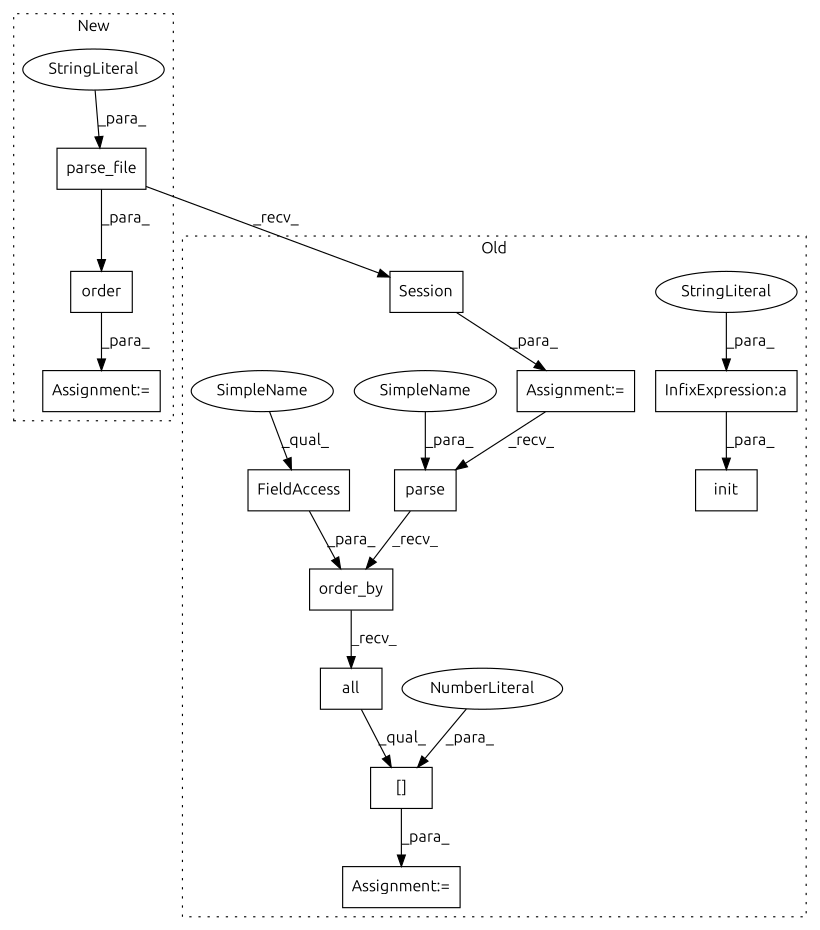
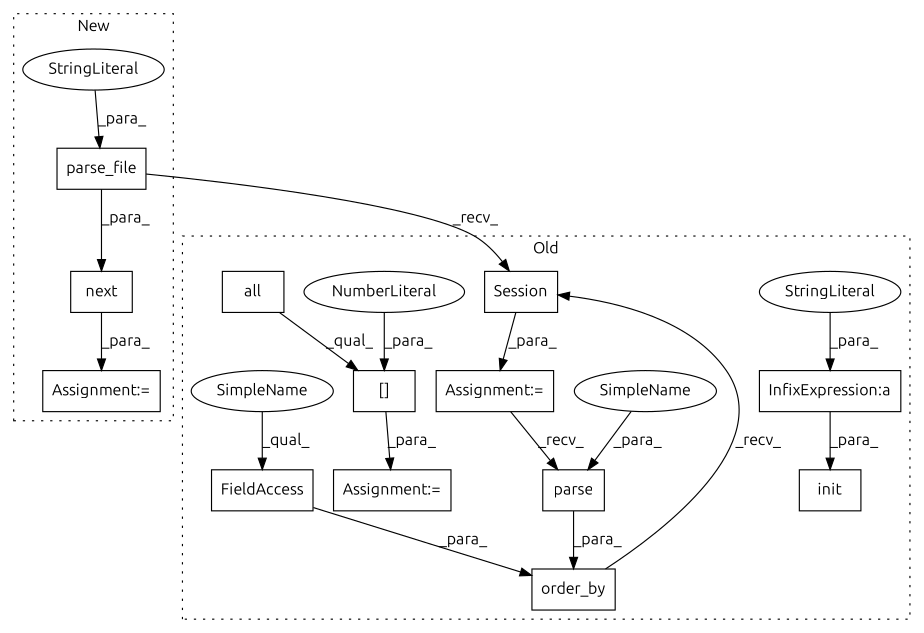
(101, 292) -> (101, 292)
(415, 540) -> (598, 540)
(351, 633) -> (738, 407)
